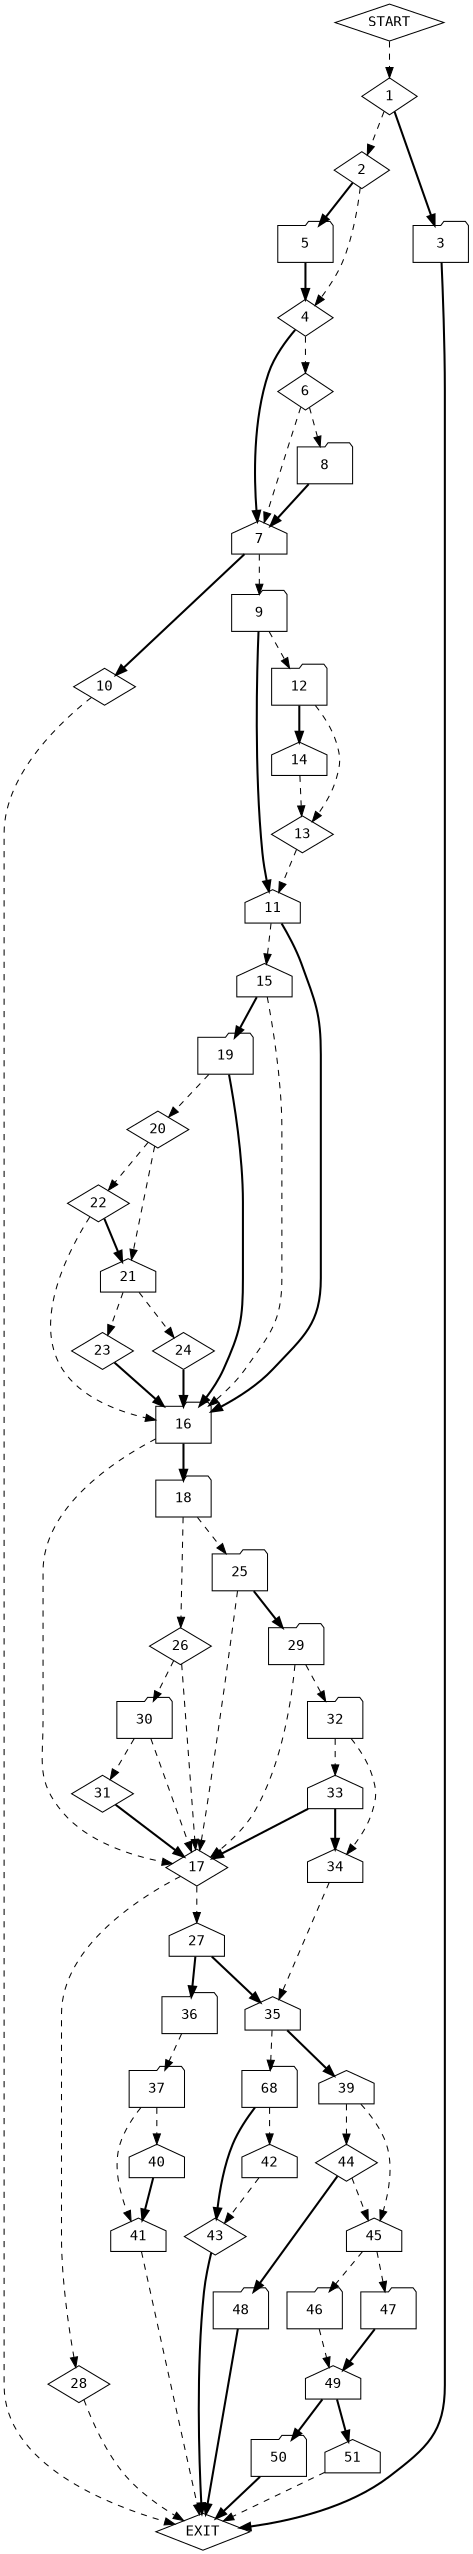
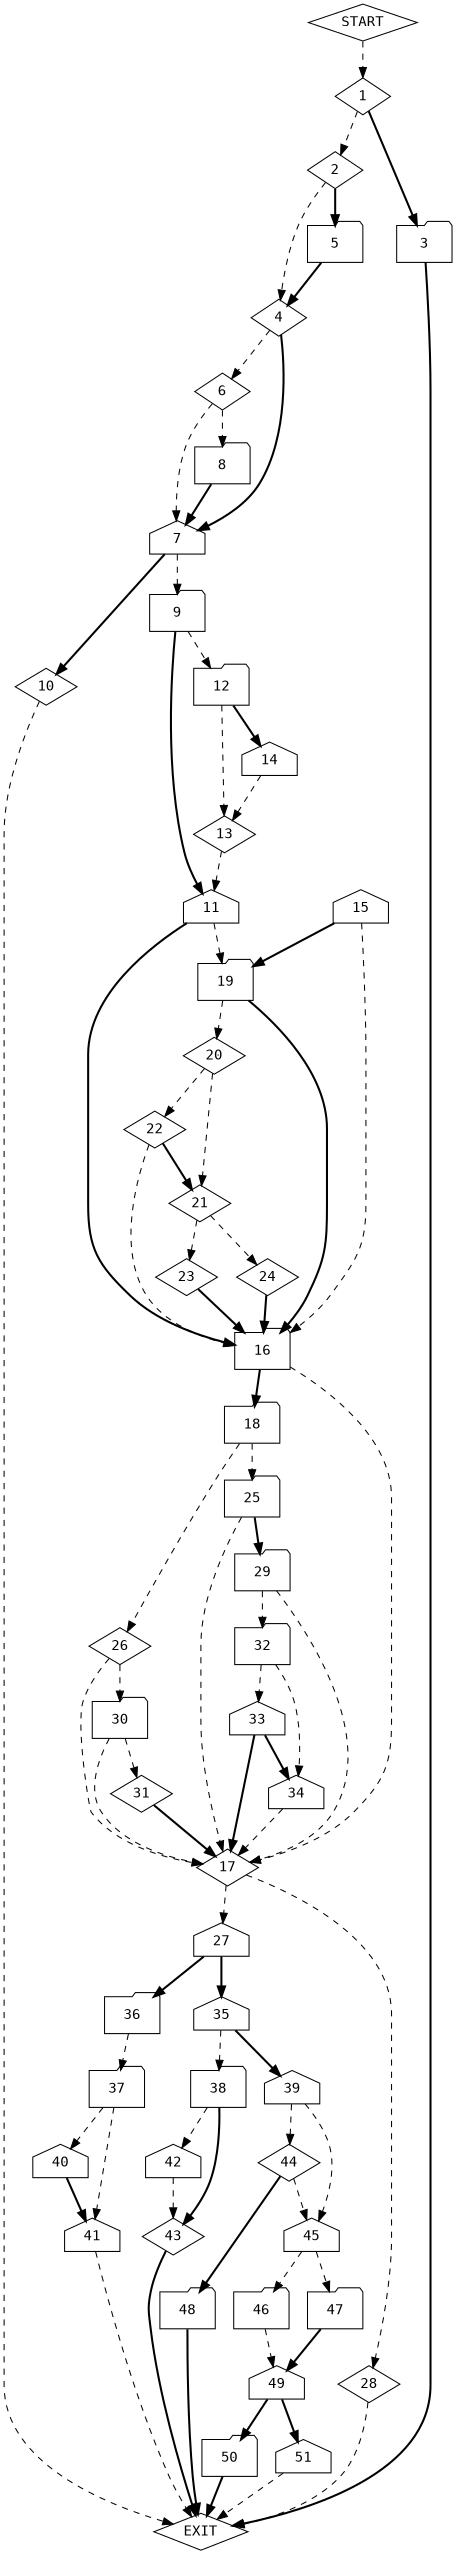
(269, 939) -> (217, 938)
(128, 1277) -> (200, 1203)
(306, 1936) -> (264, 1828)
(270, 2089) -> (218, 2089)
